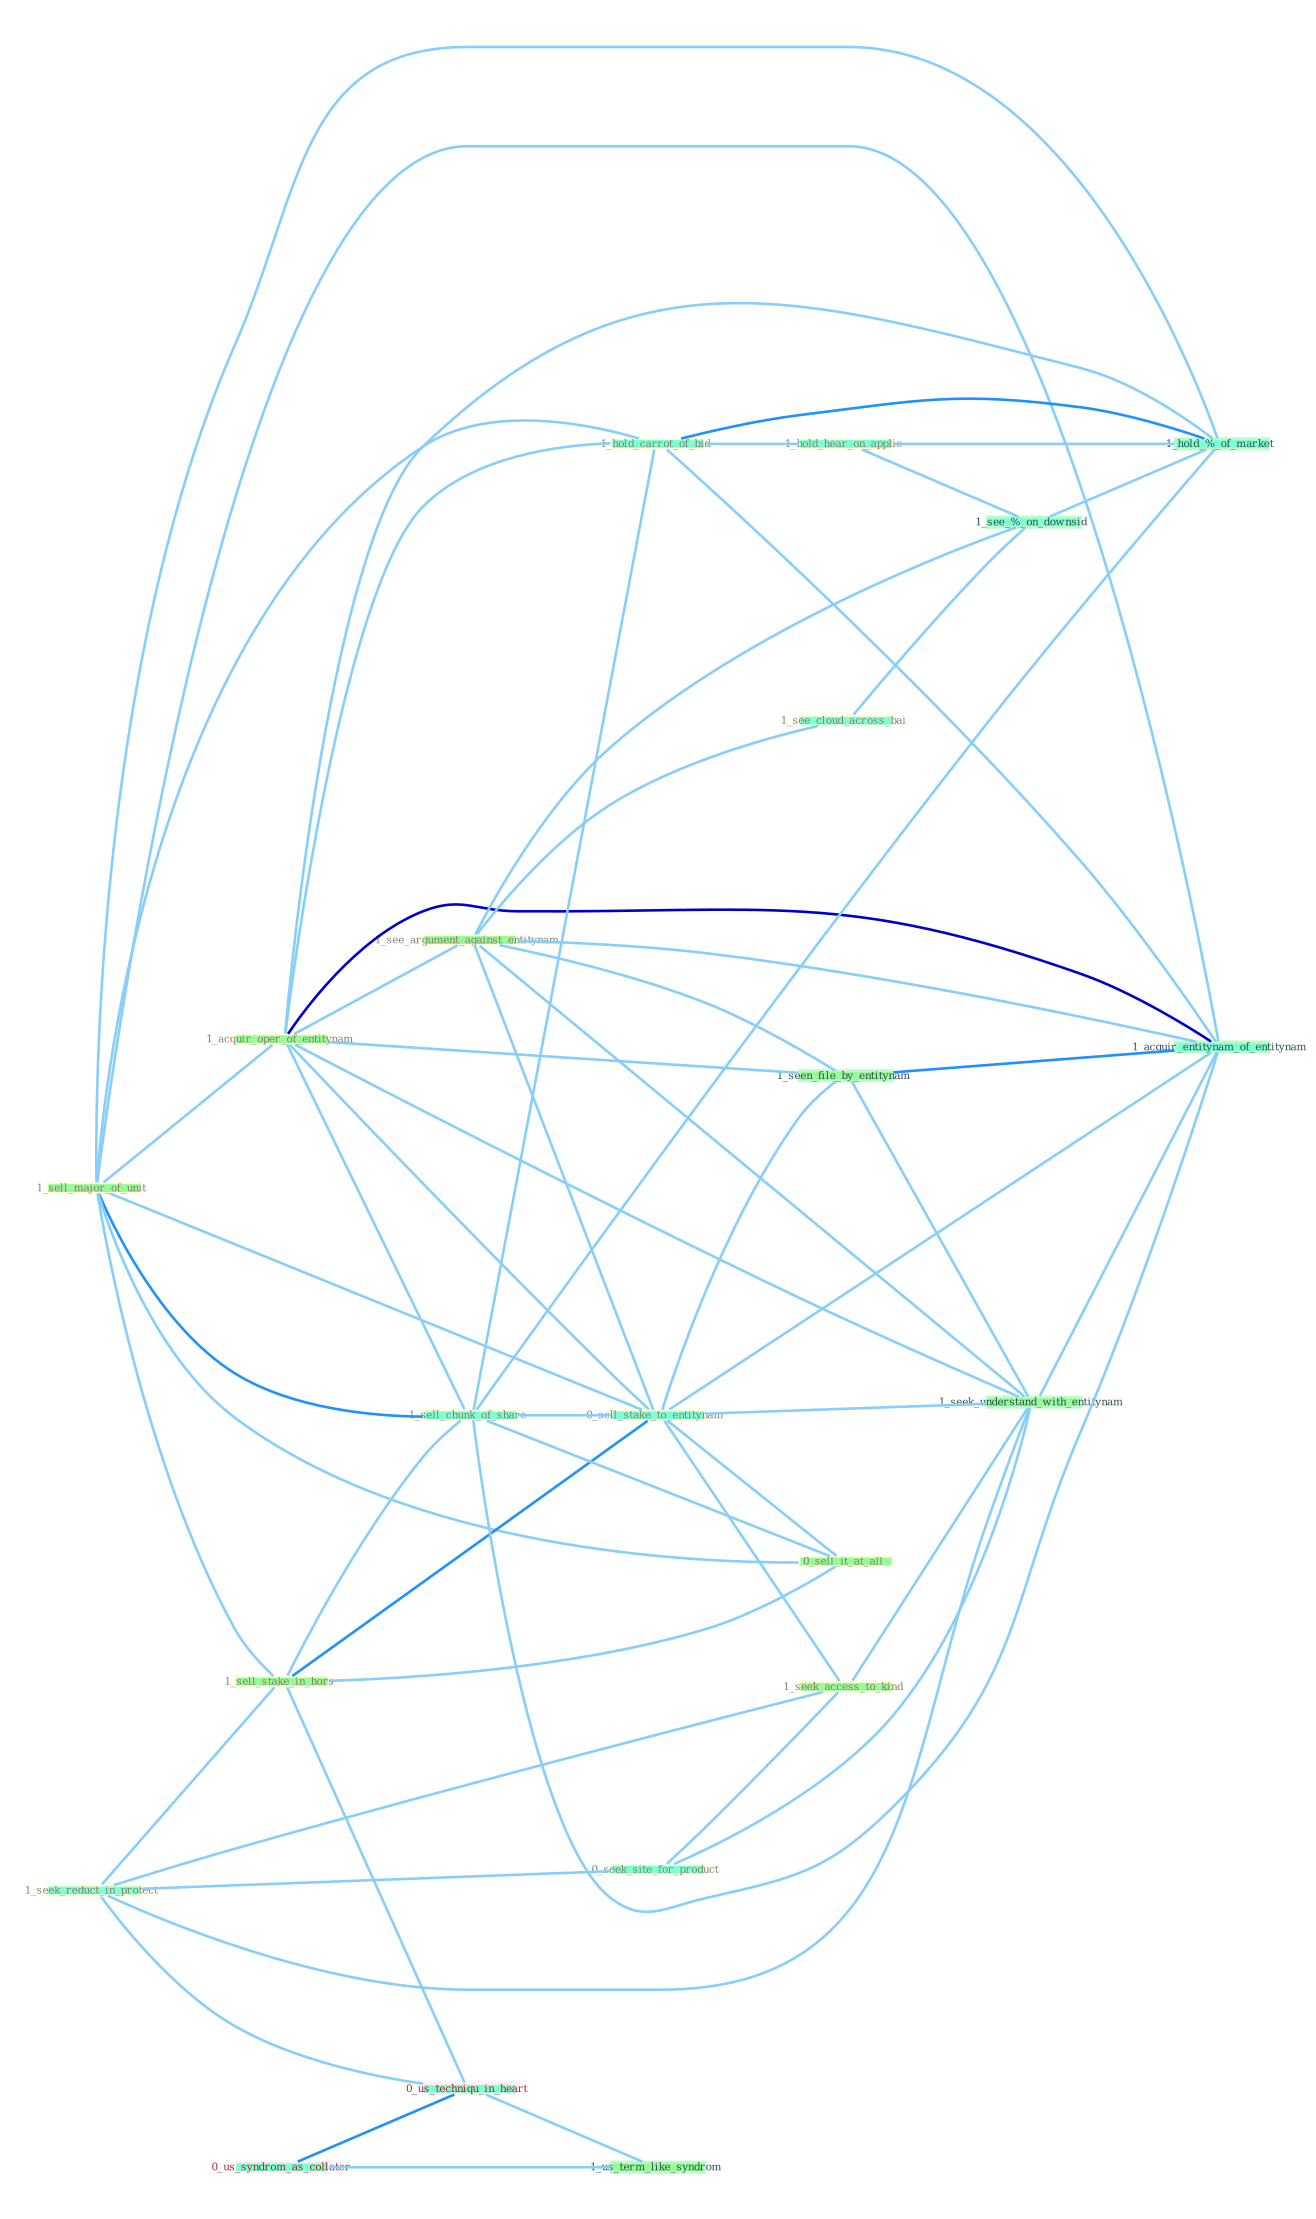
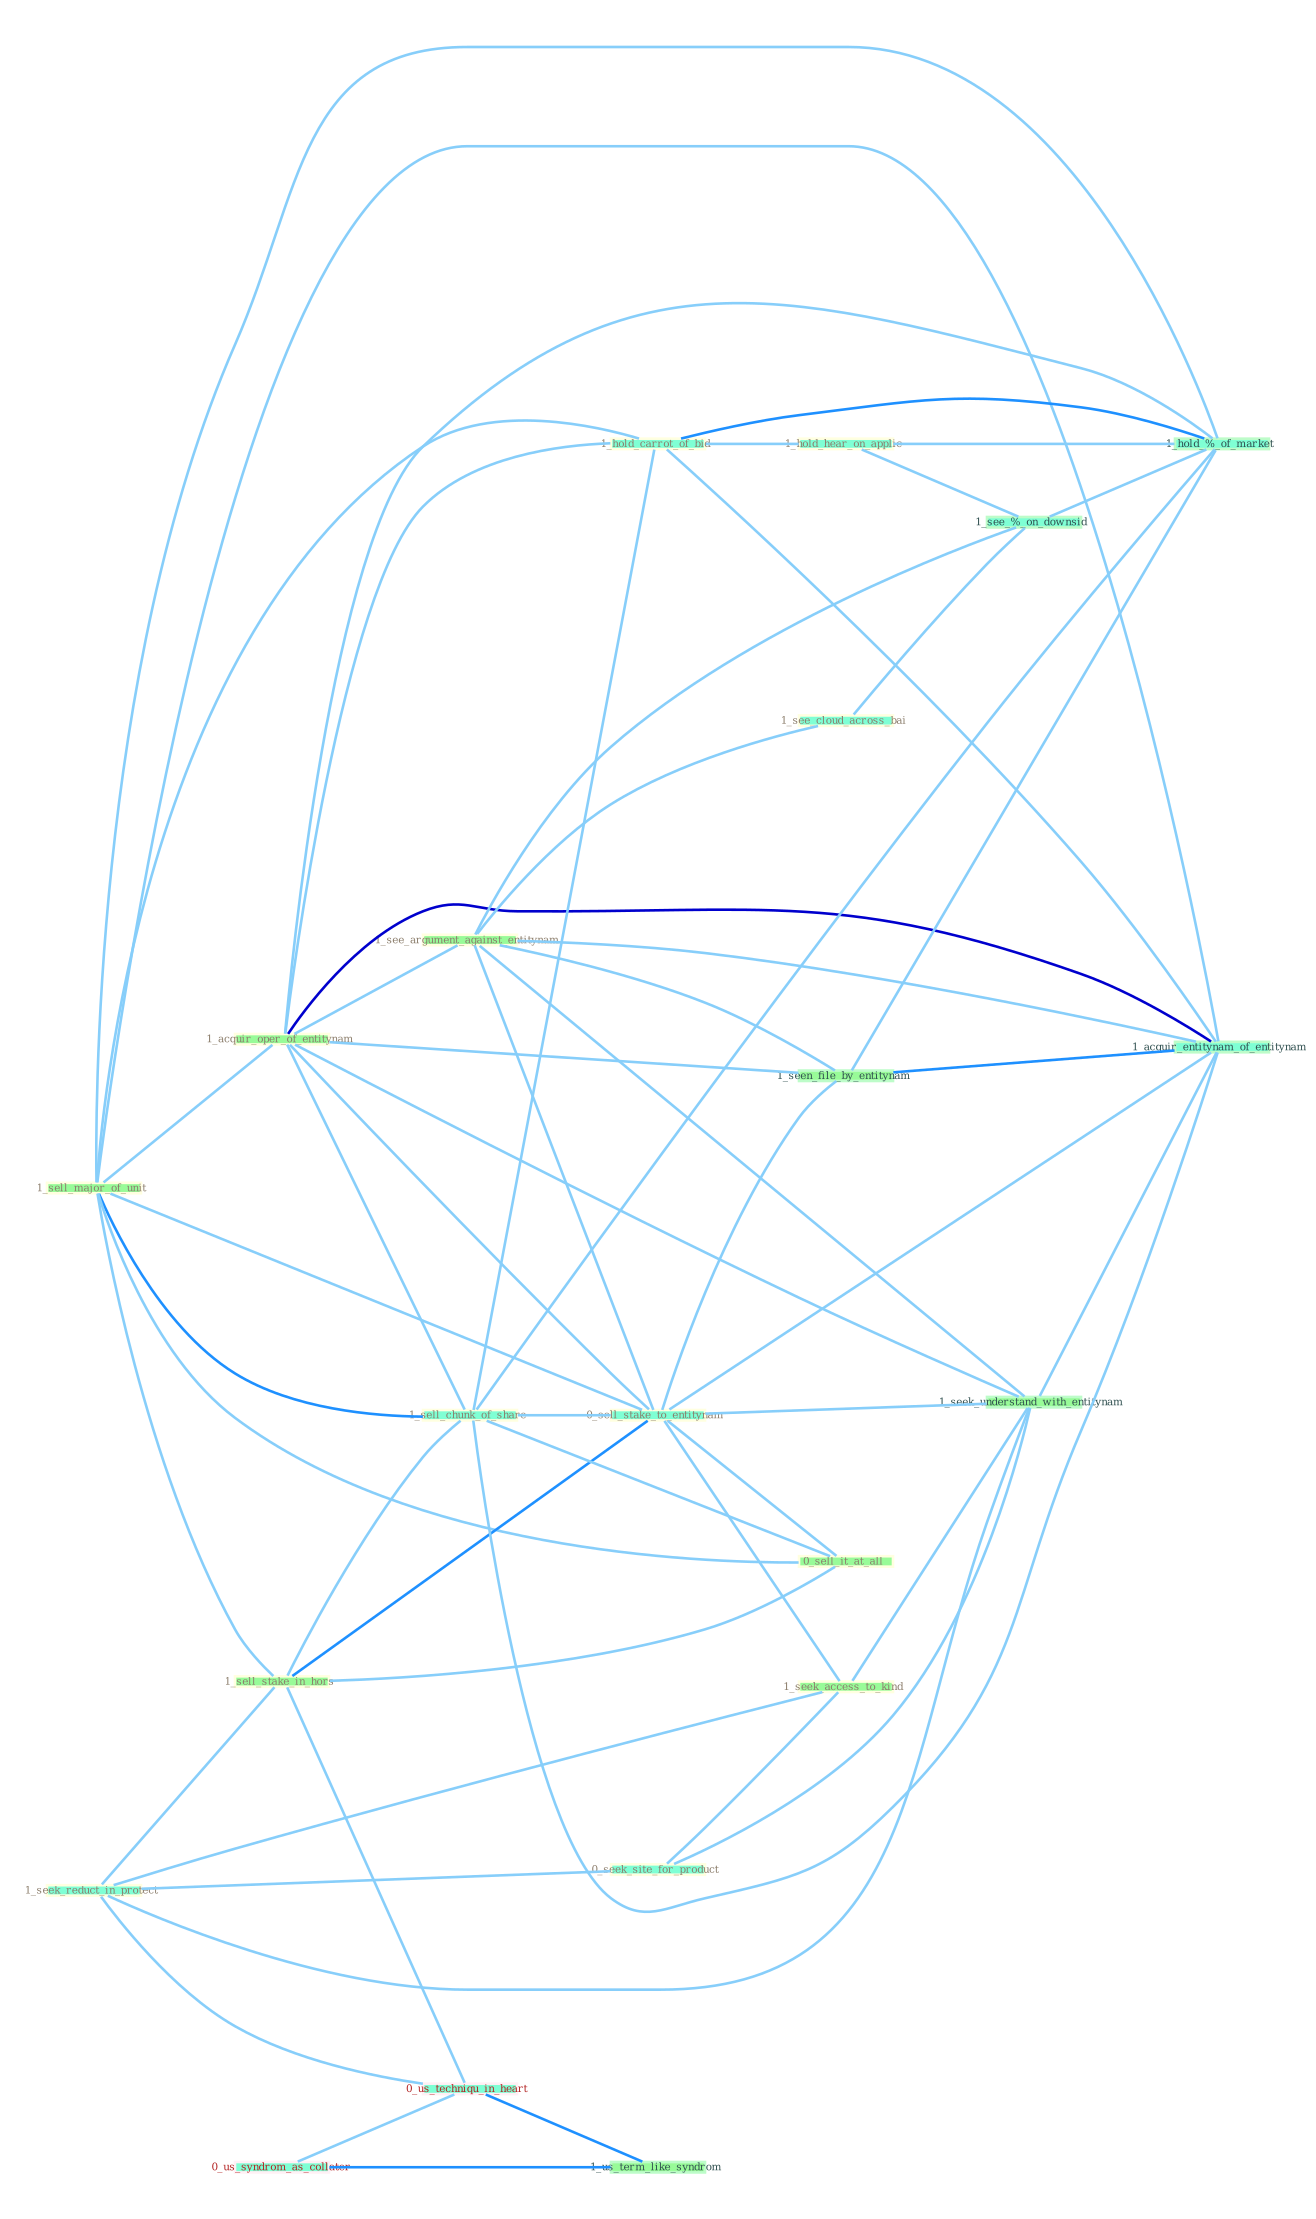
(949, 1255) -> (1034, 760)
(376, 2128) -> (376, 2128)
(564, 2128) -> (564, 2128)
(470, 2167) -> (470, 2167)
